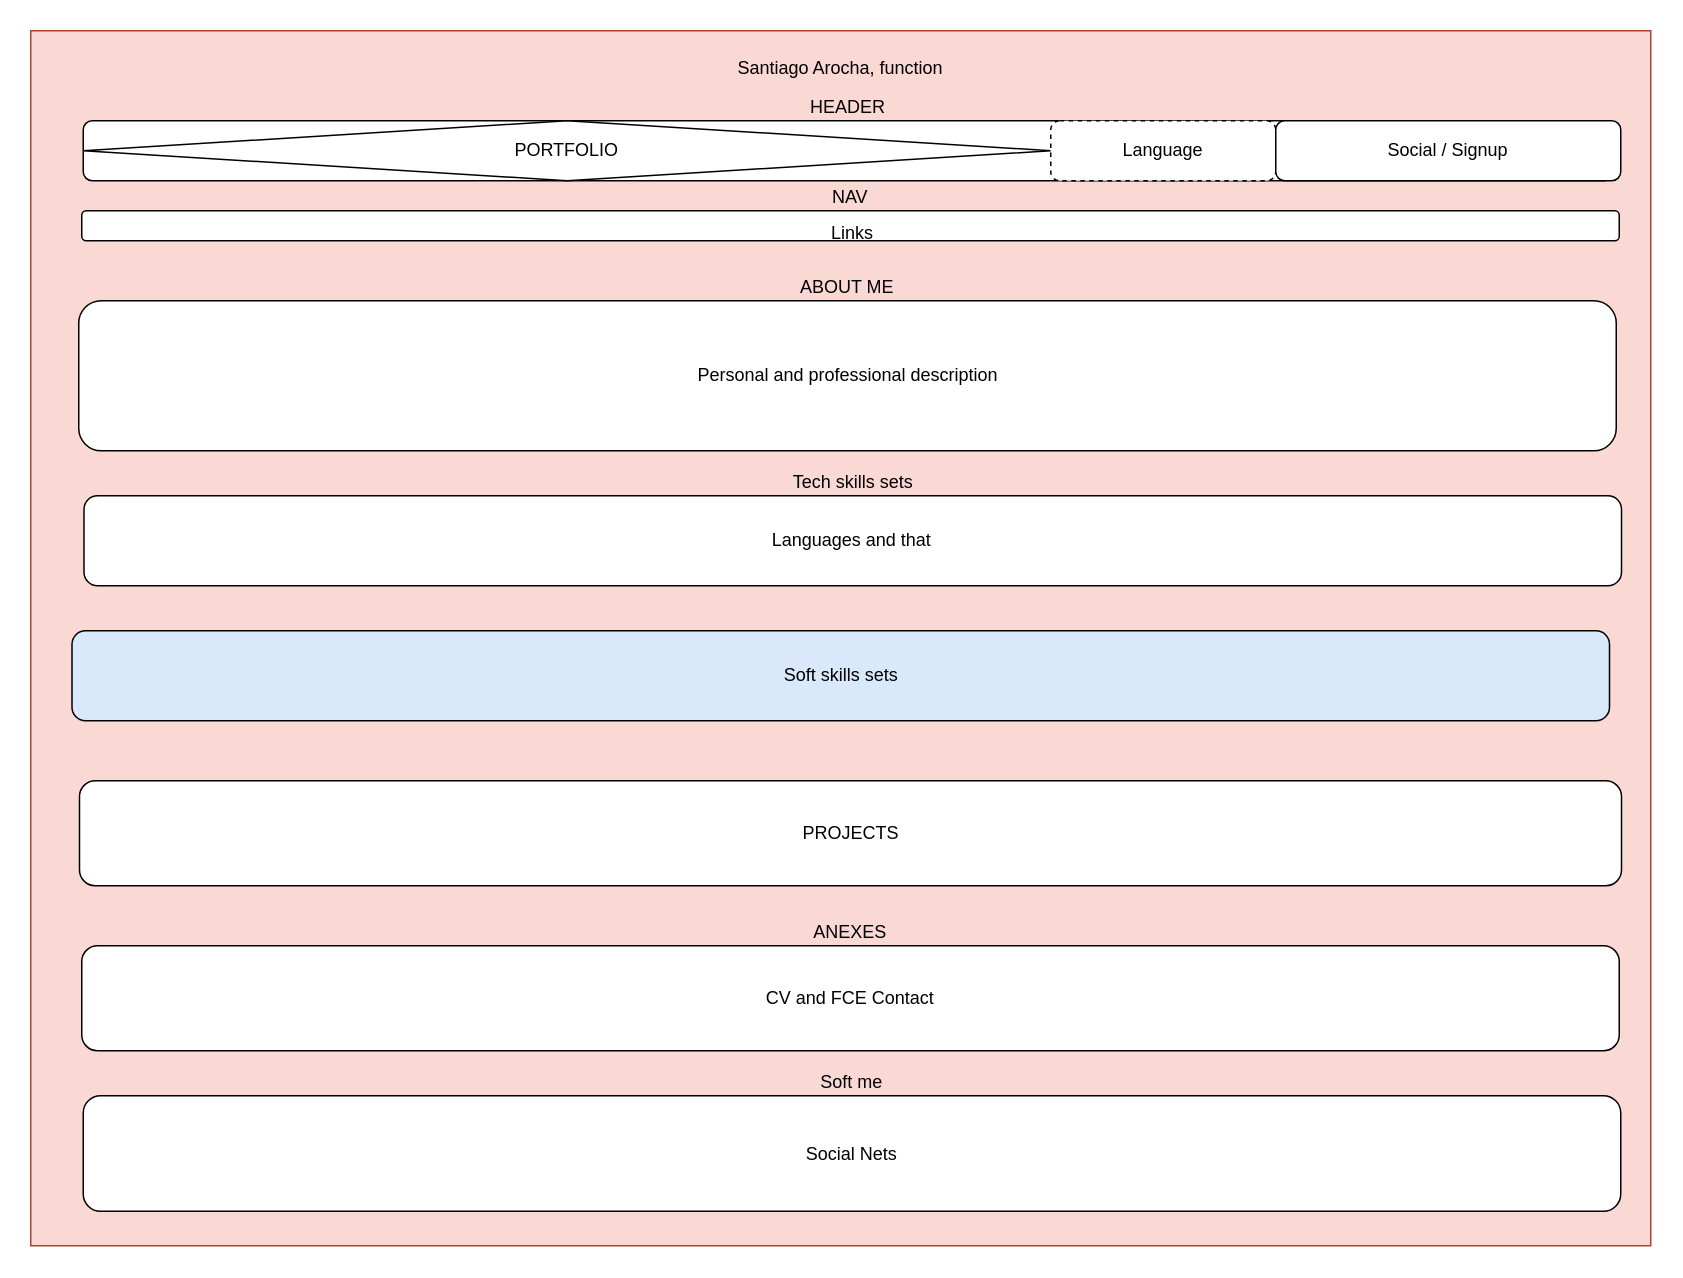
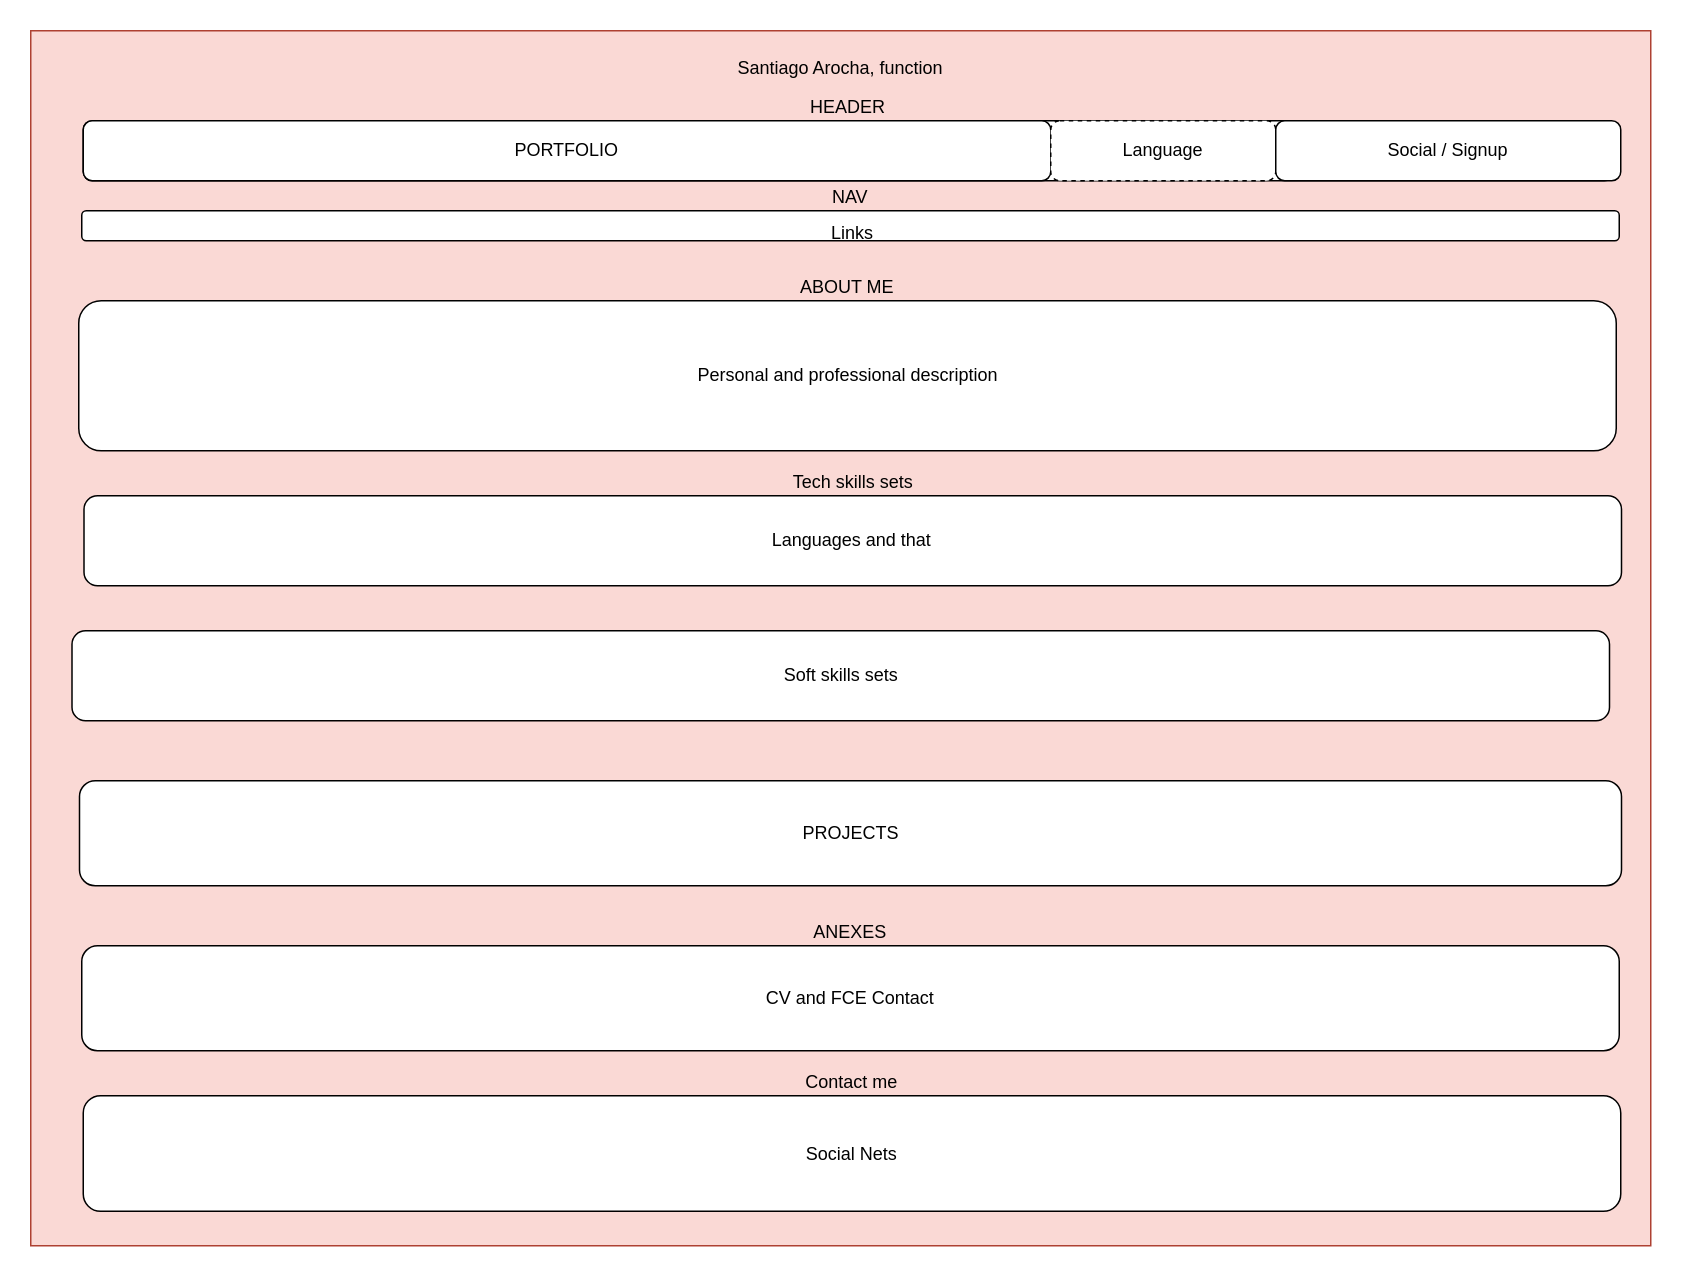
(567, 151) -> (567, 151)
(841, 676) -> (841, 676)
(852, 1080) -> (852, 1080)
